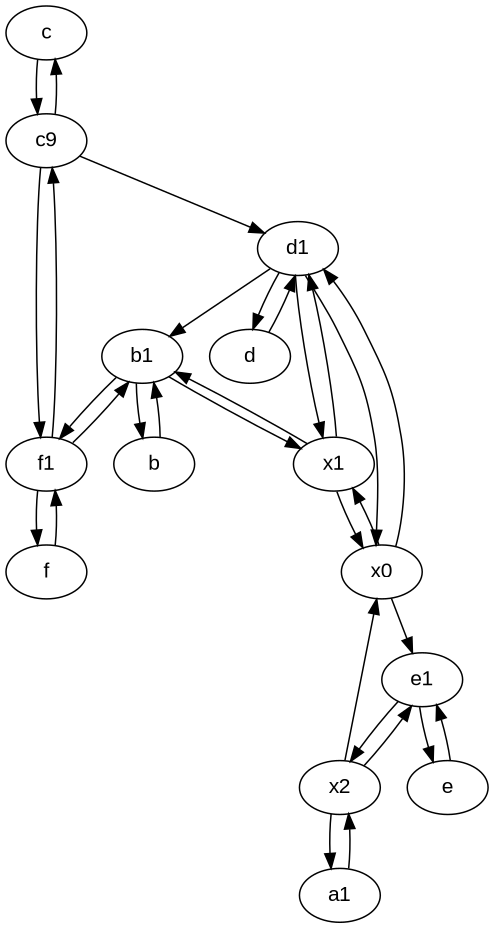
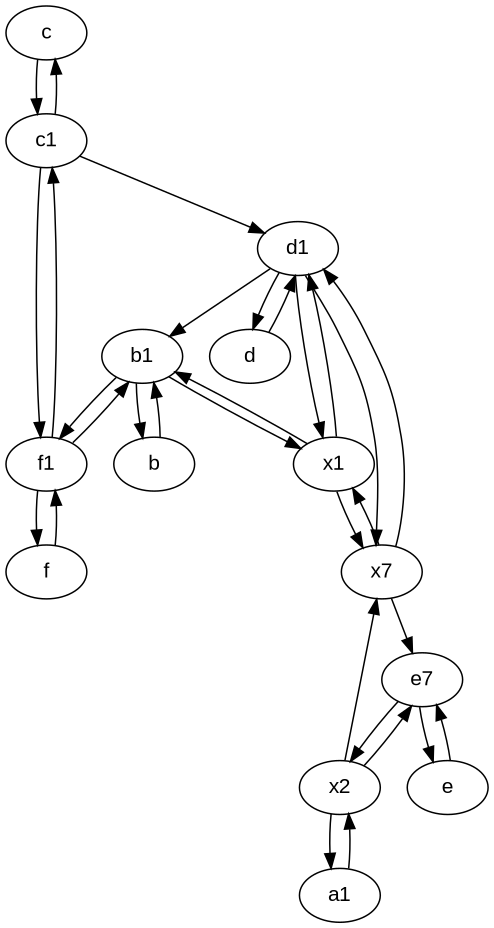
(46, 141) -> (46, 141)
(382, 572) -> (382, 572)
(422, 680) -> (422, 680)
